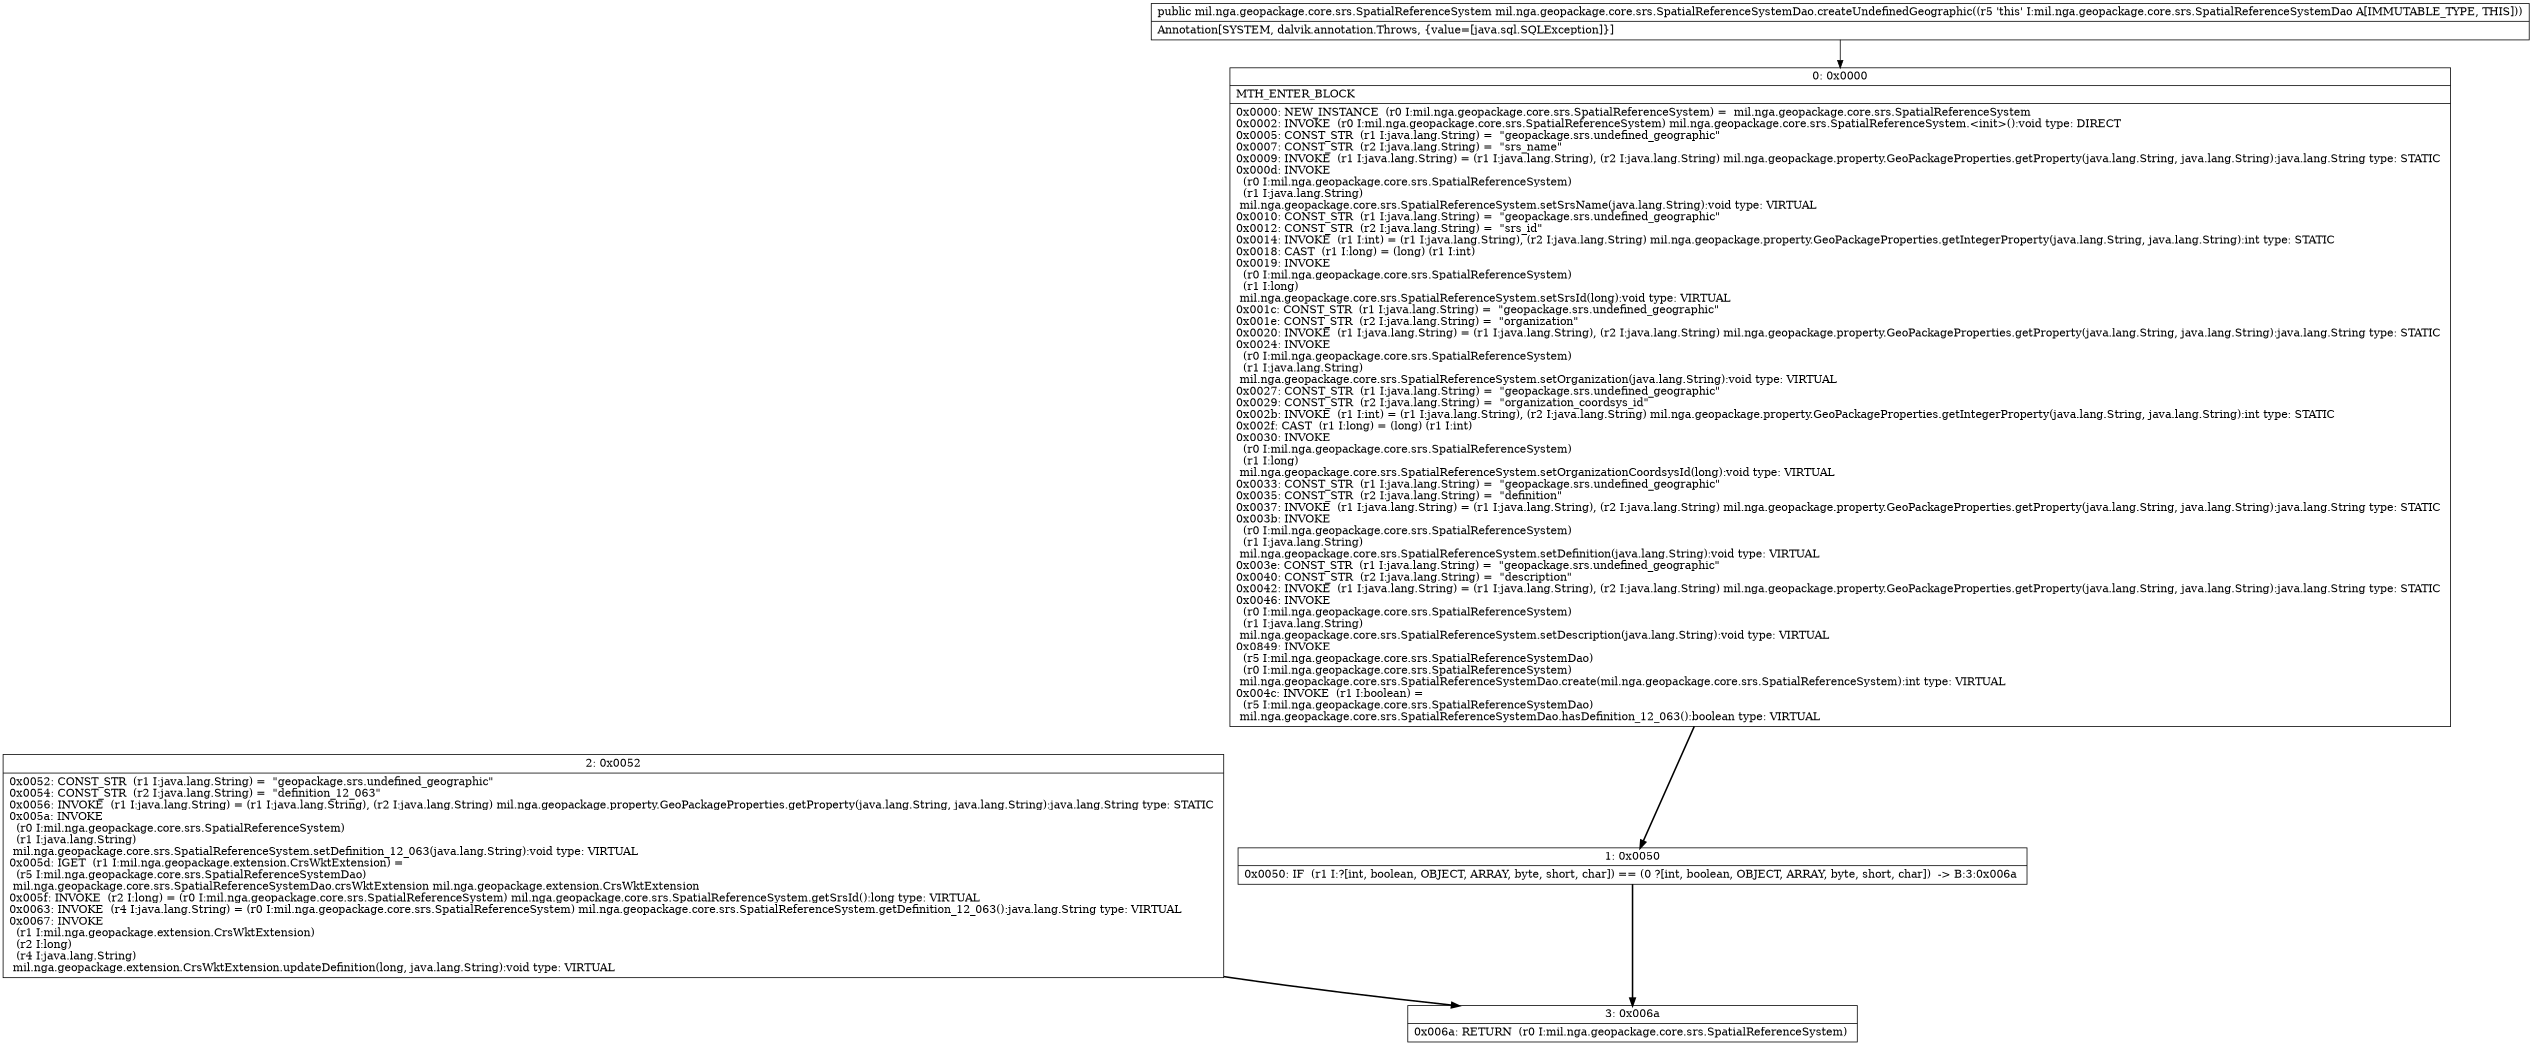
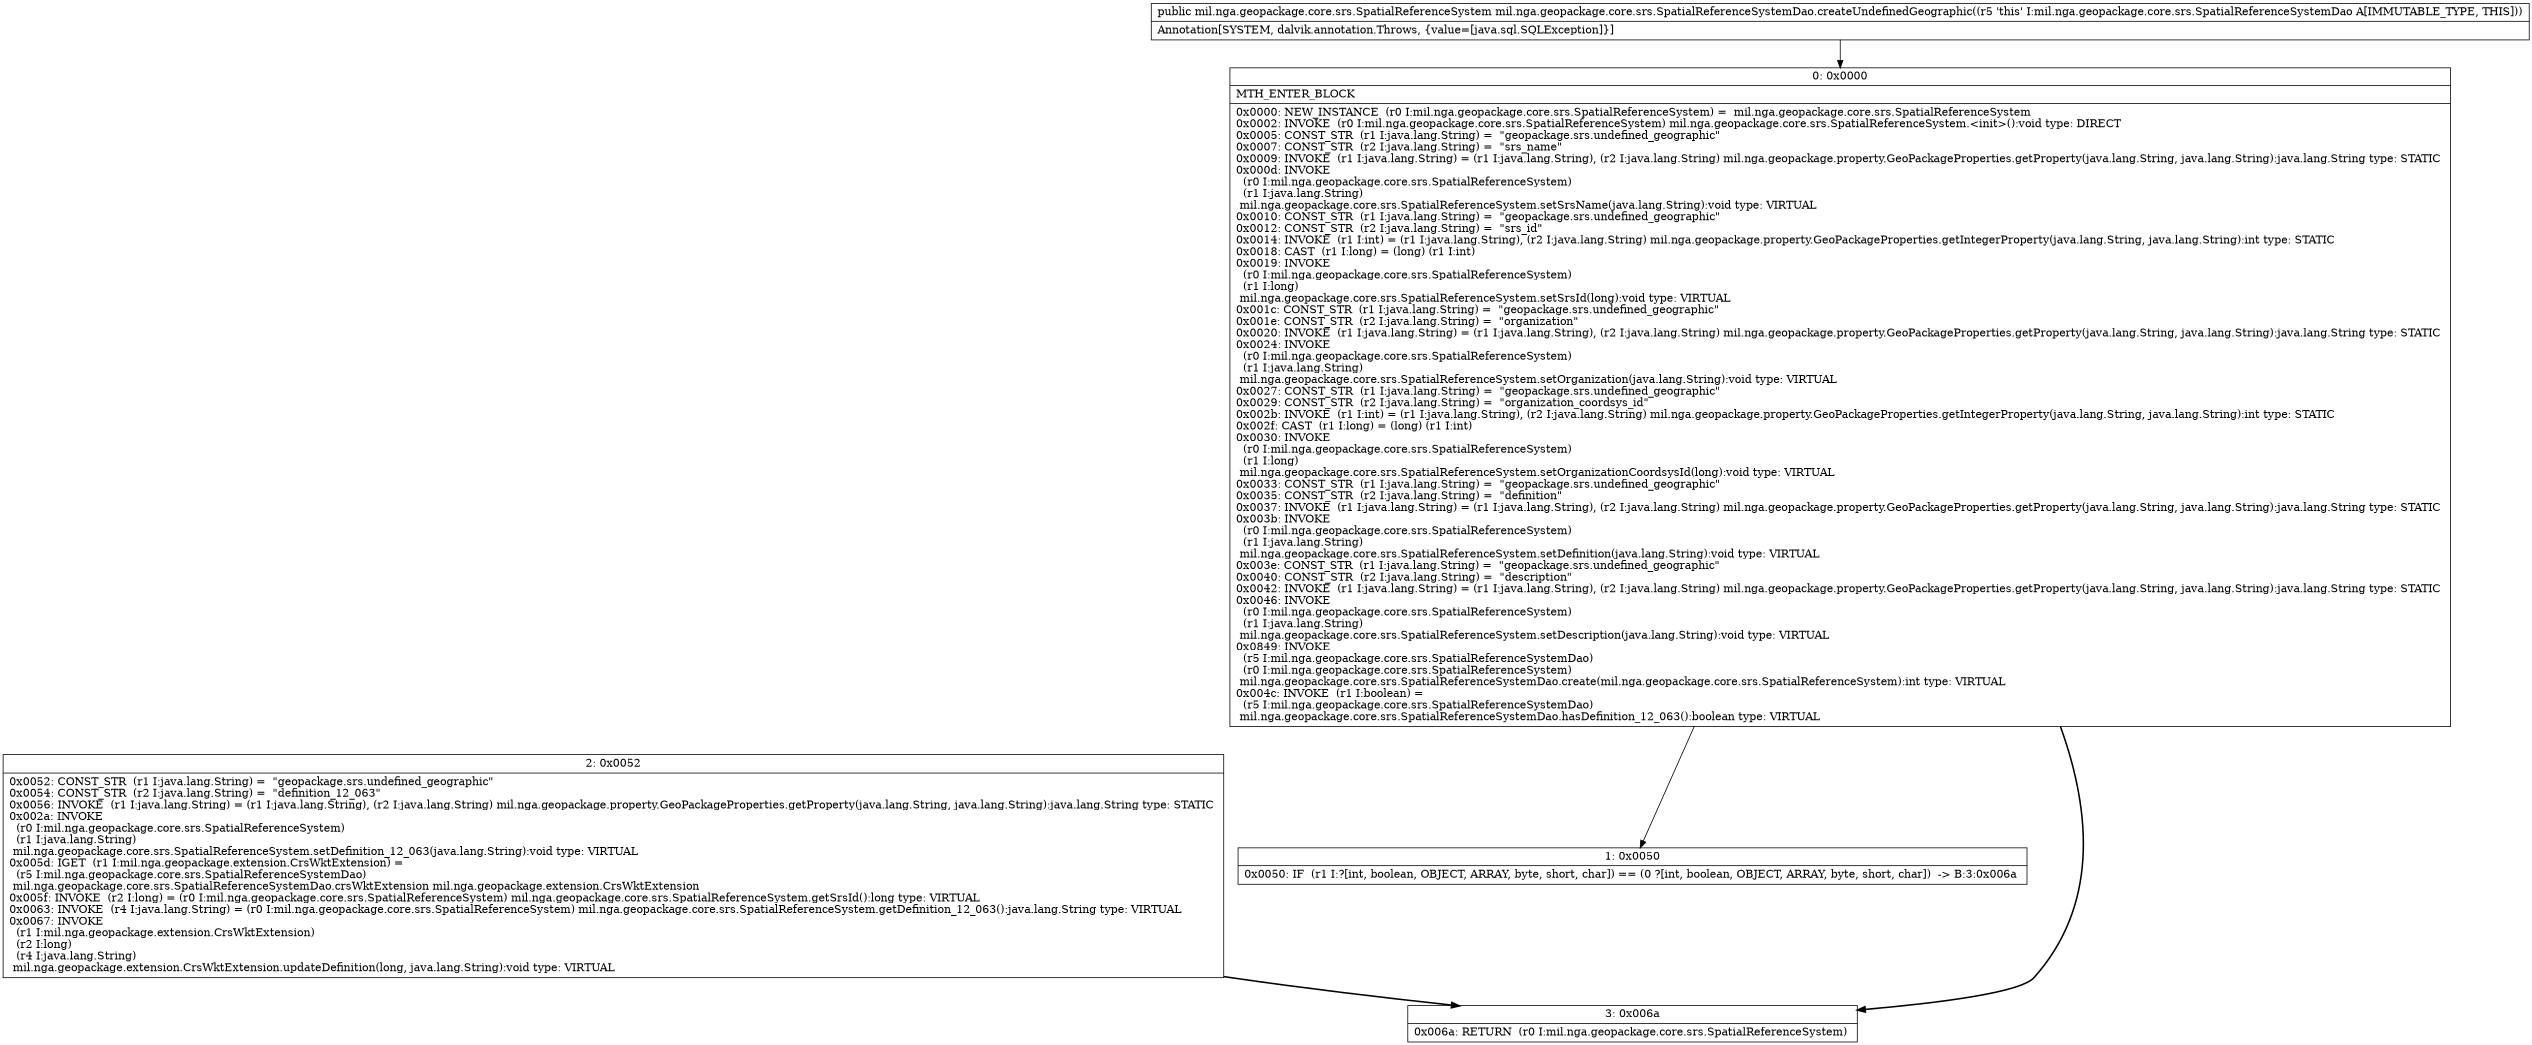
(1669, 784) -> (1669, 784)
(60, 817) -> (60, 817)
(1633, 941) -> (2060, 939)
